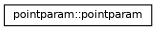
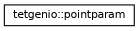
(78, 15) -> (69, 15)
